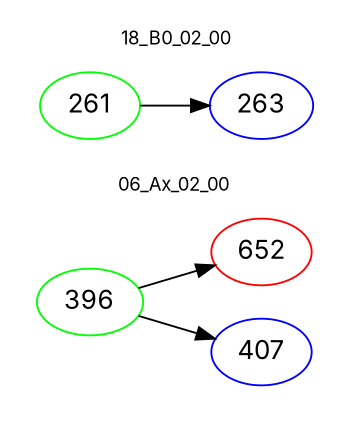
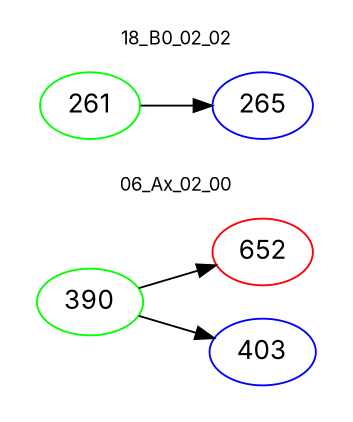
(177, 40) -> (177, 40)
(262, 106) -> (263, 106)
(90, 302) -> (90, 302)
(262, 352) -> (263, 352)
